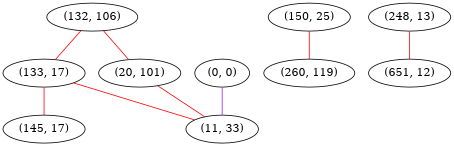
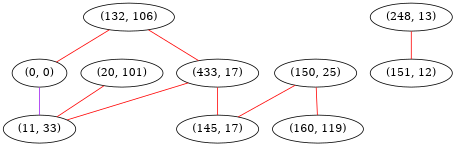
(116, 45) -> (83, 46)
(44, 73) -> (218, 73)
(309, 73) -> (318, 129)
(410, 73) -> (411, 73)
none -> (267, 101)
